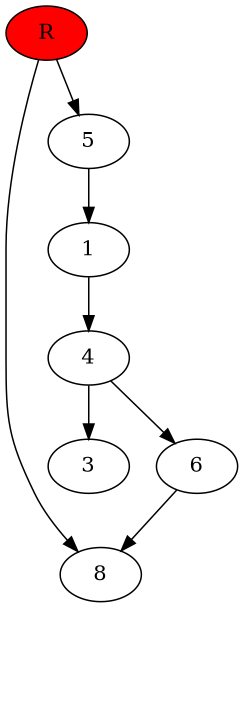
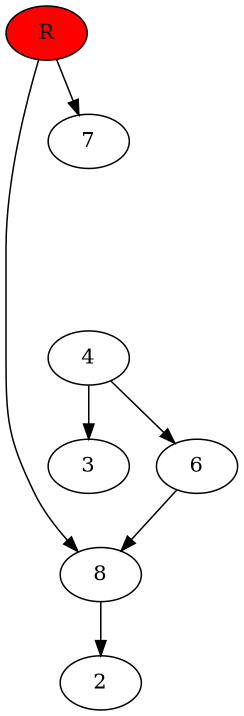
(89, 141) -> (89, 141)
(89, 250) -> none
none -> (101, 683)
